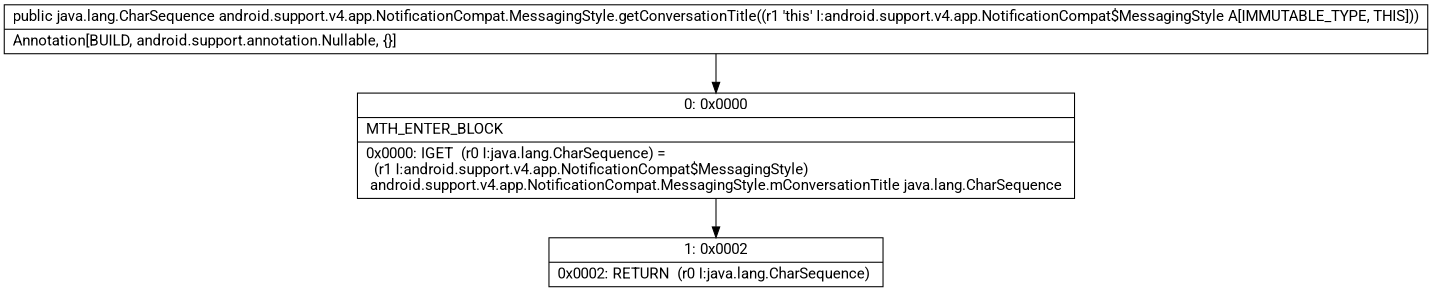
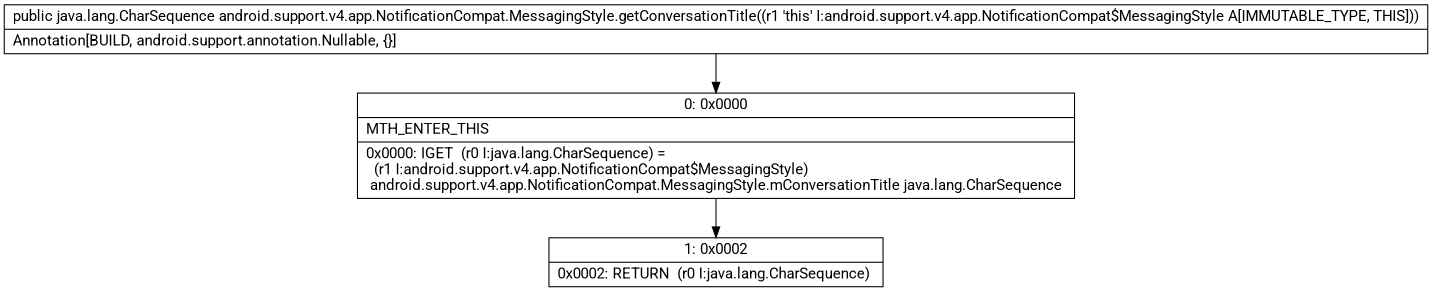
(435, 129) -> (428, 129)
